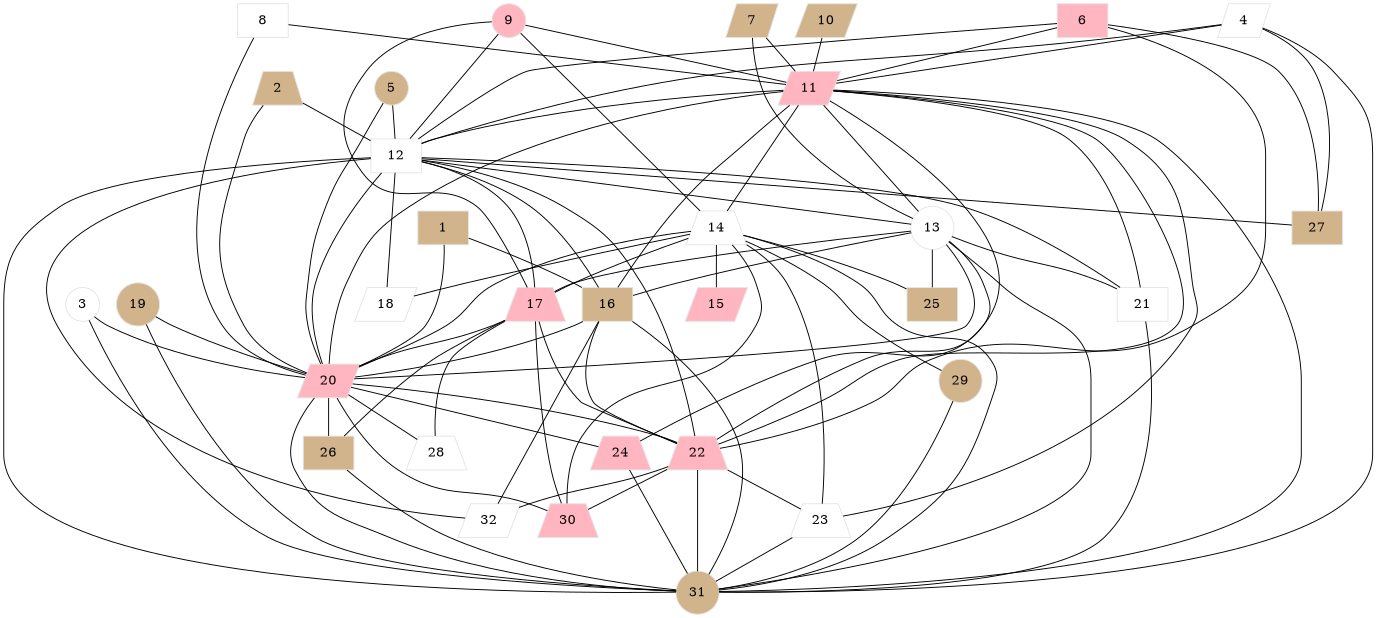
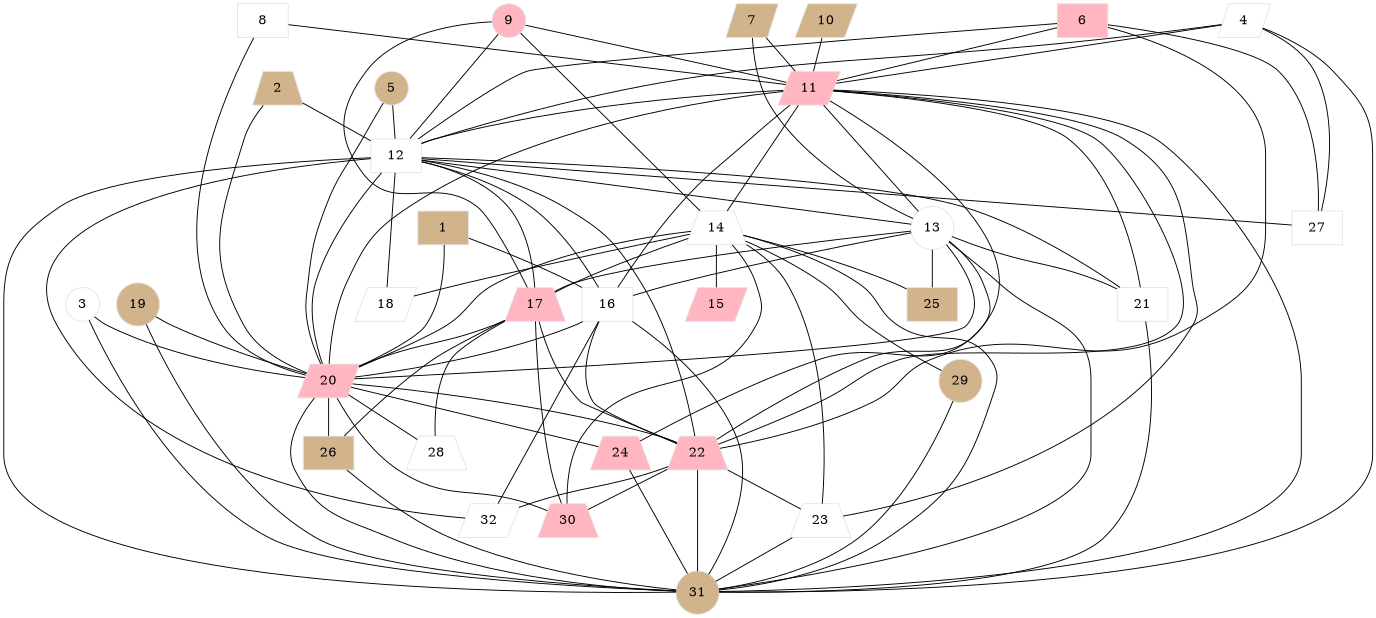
(1317, 228) -> (1317, 228)
(607, 304) -> (607, 304)
